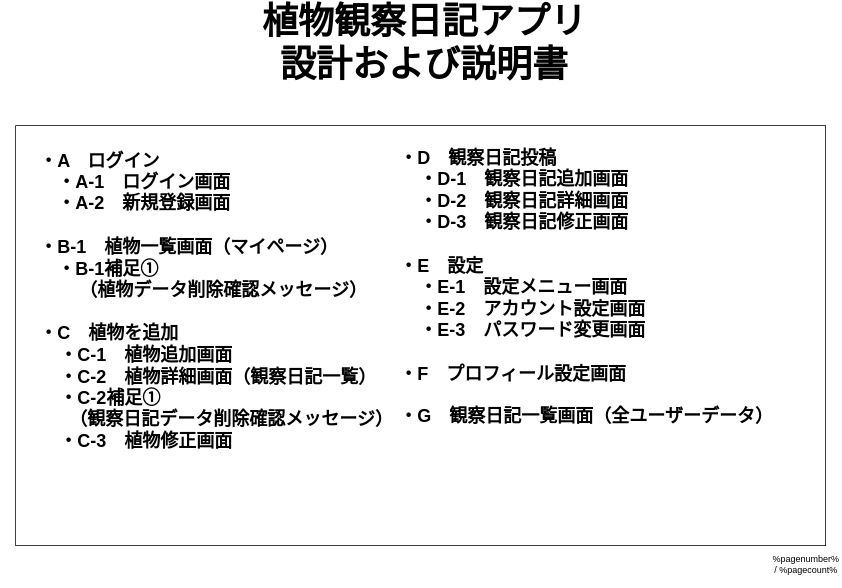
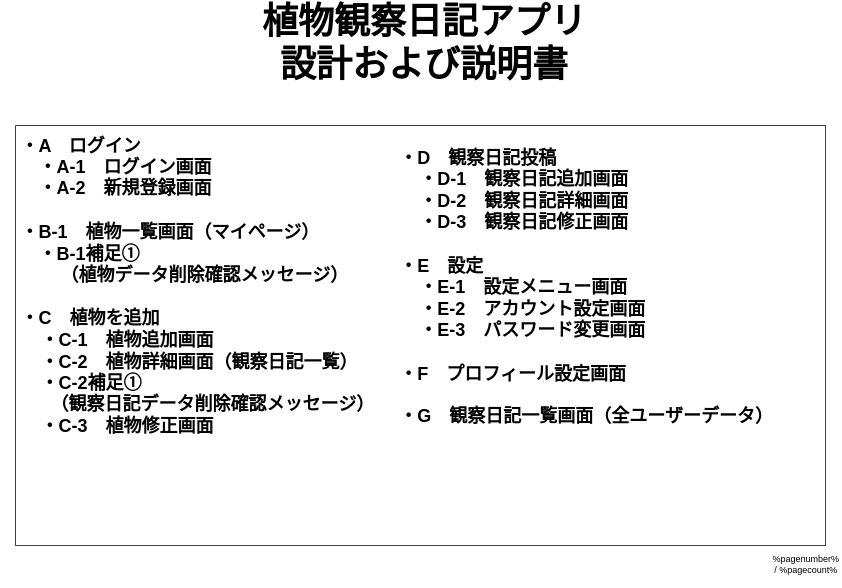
(218, 311) -> (199, 296)
